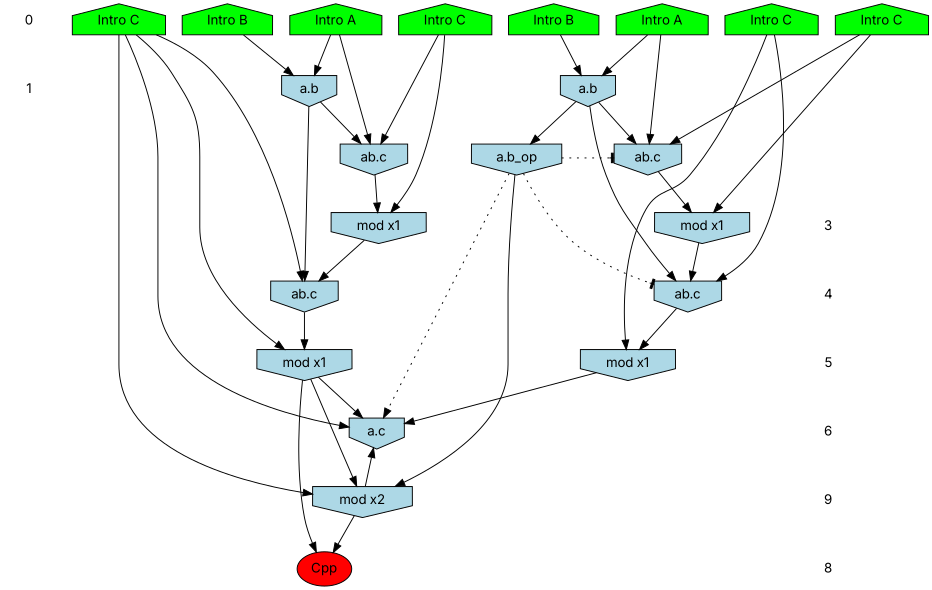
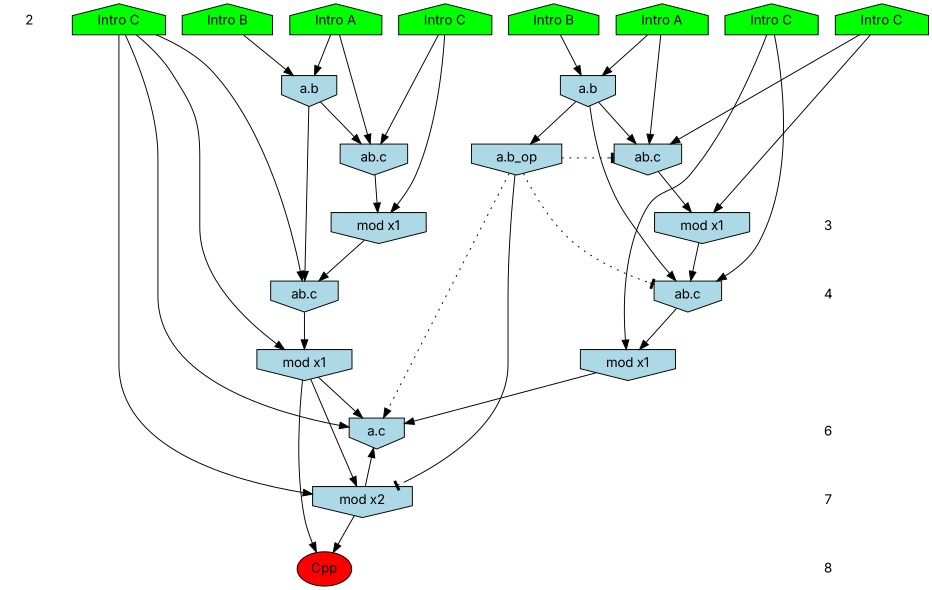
(29, 21) -> (29, 21)
(29, 89) -> none
(508, 352) -> (508, 352)
(829, 363) -> none
(829, 500) -> (829, 500)
